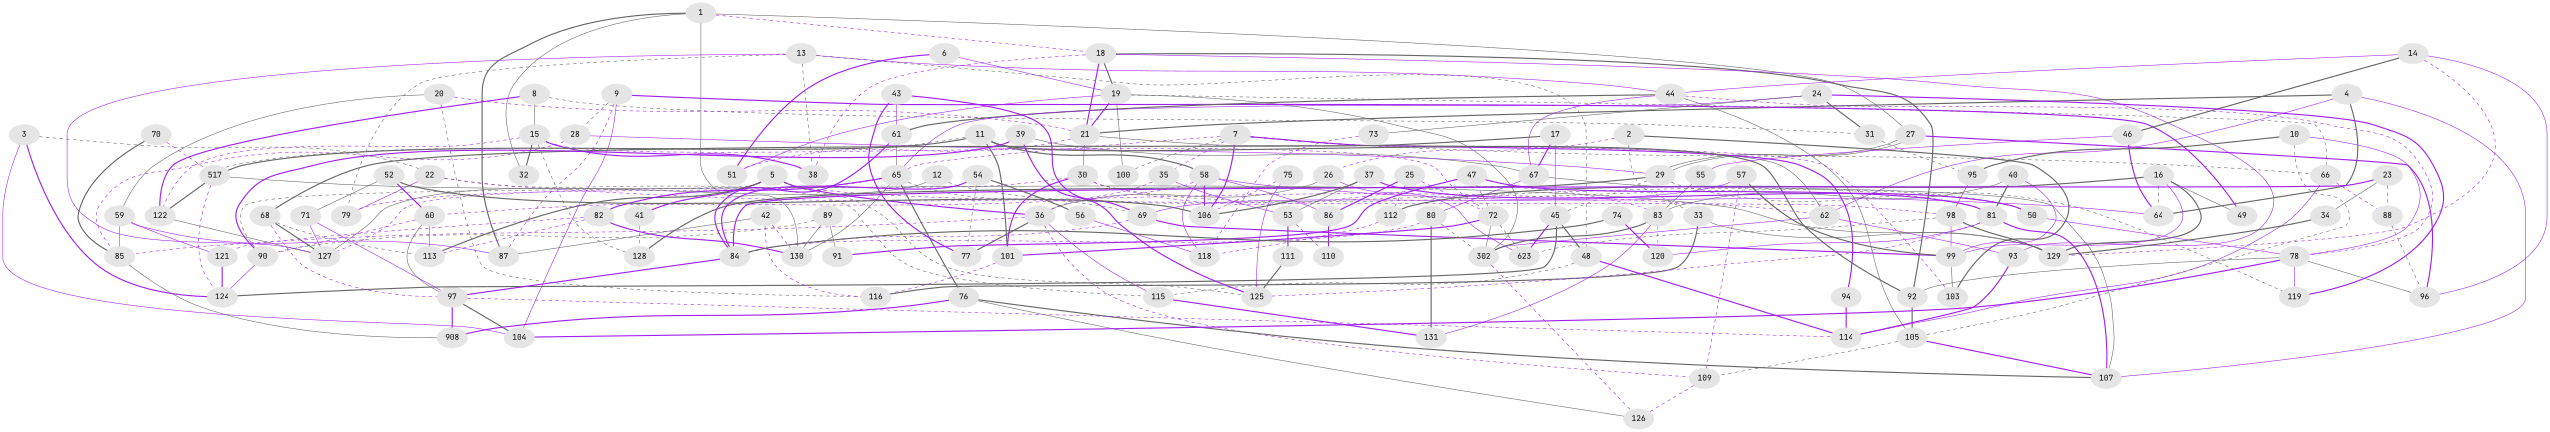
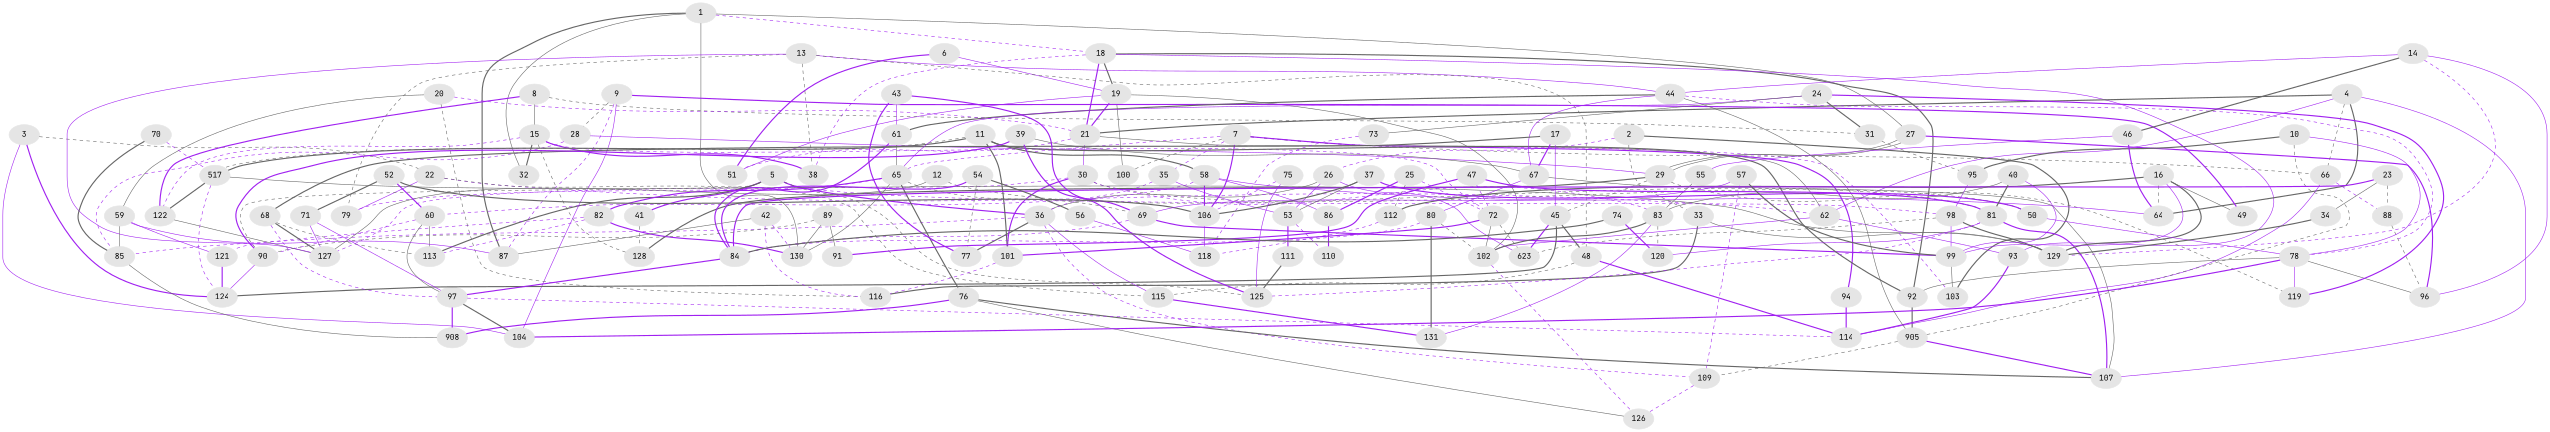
(1499, 102) -> (2336, 135)
none -> (1308, 196)
(341, 198) -> (341, 198)
(1182, 216) -> (1204, 234)
(1484, 257) -> (1484, 257)
(1912, 338) -> (1912, 338)
